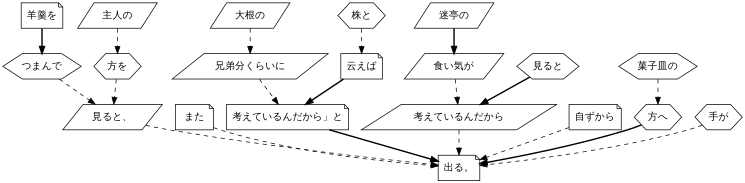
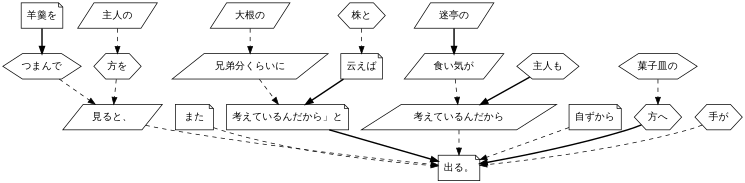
(548, 66) -> (548, 66)
